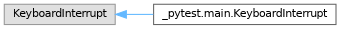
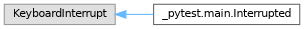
(245, 14) -> (227, 14)
